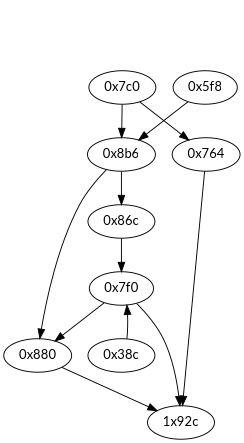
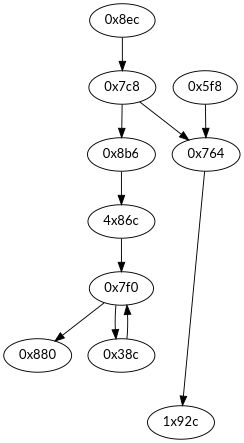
none -> (122, 20)
(122, 87) -> (122, 87)
(169, 116) -> (206, 116)
(121, 221) -> (121, 221)
(63, 244) -> none
(166, 346) -> (115, 317)
(105, 387) -> none
